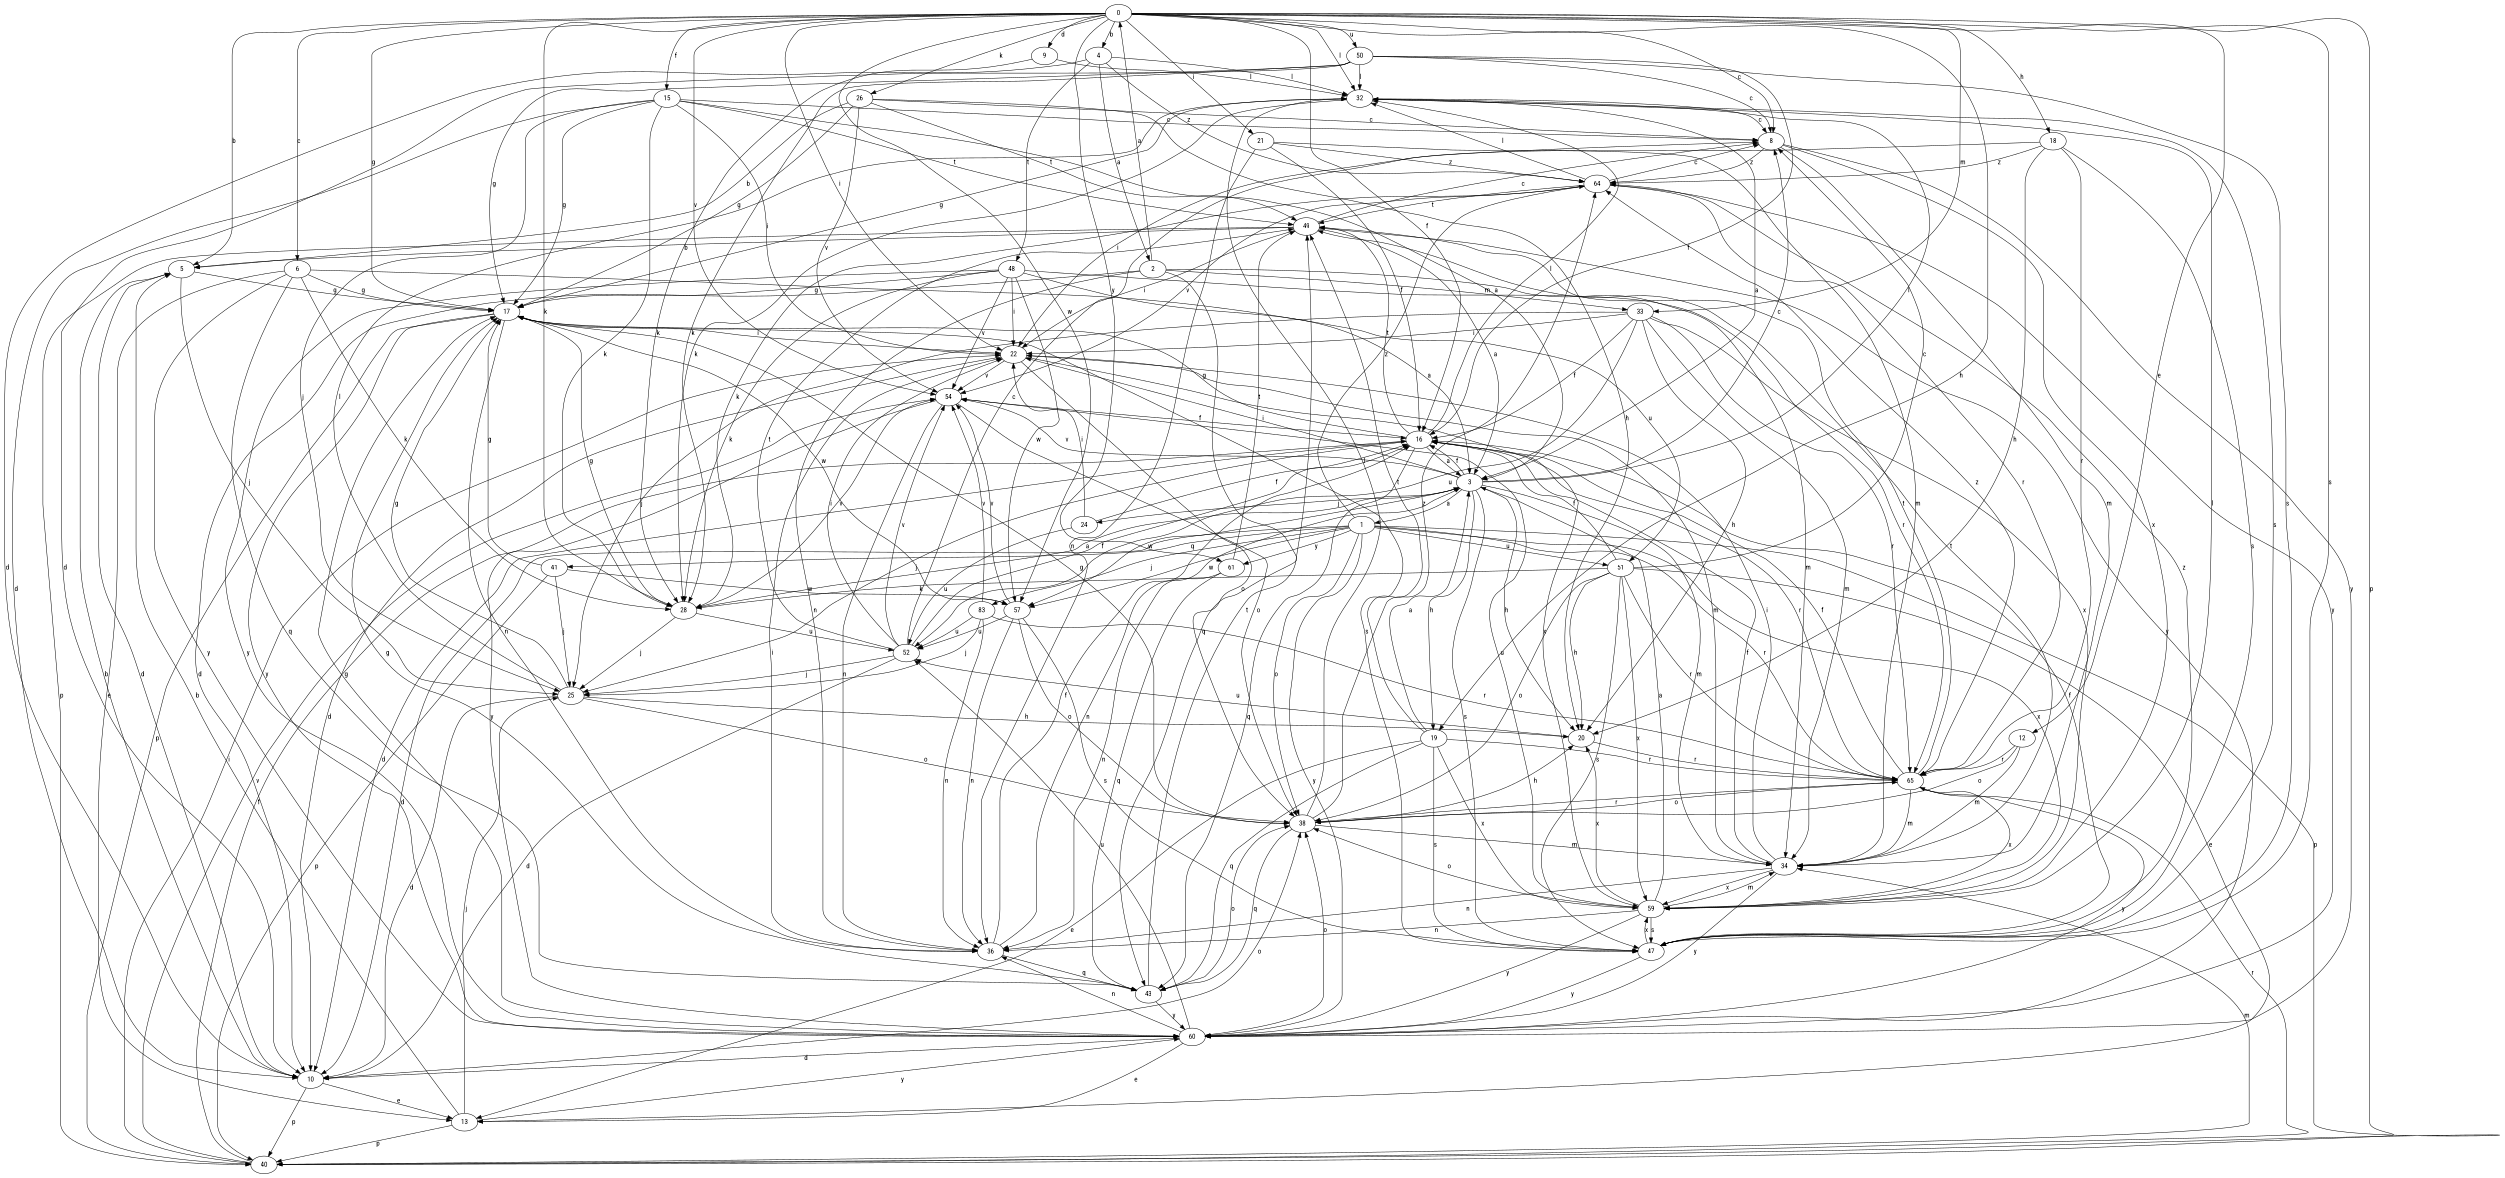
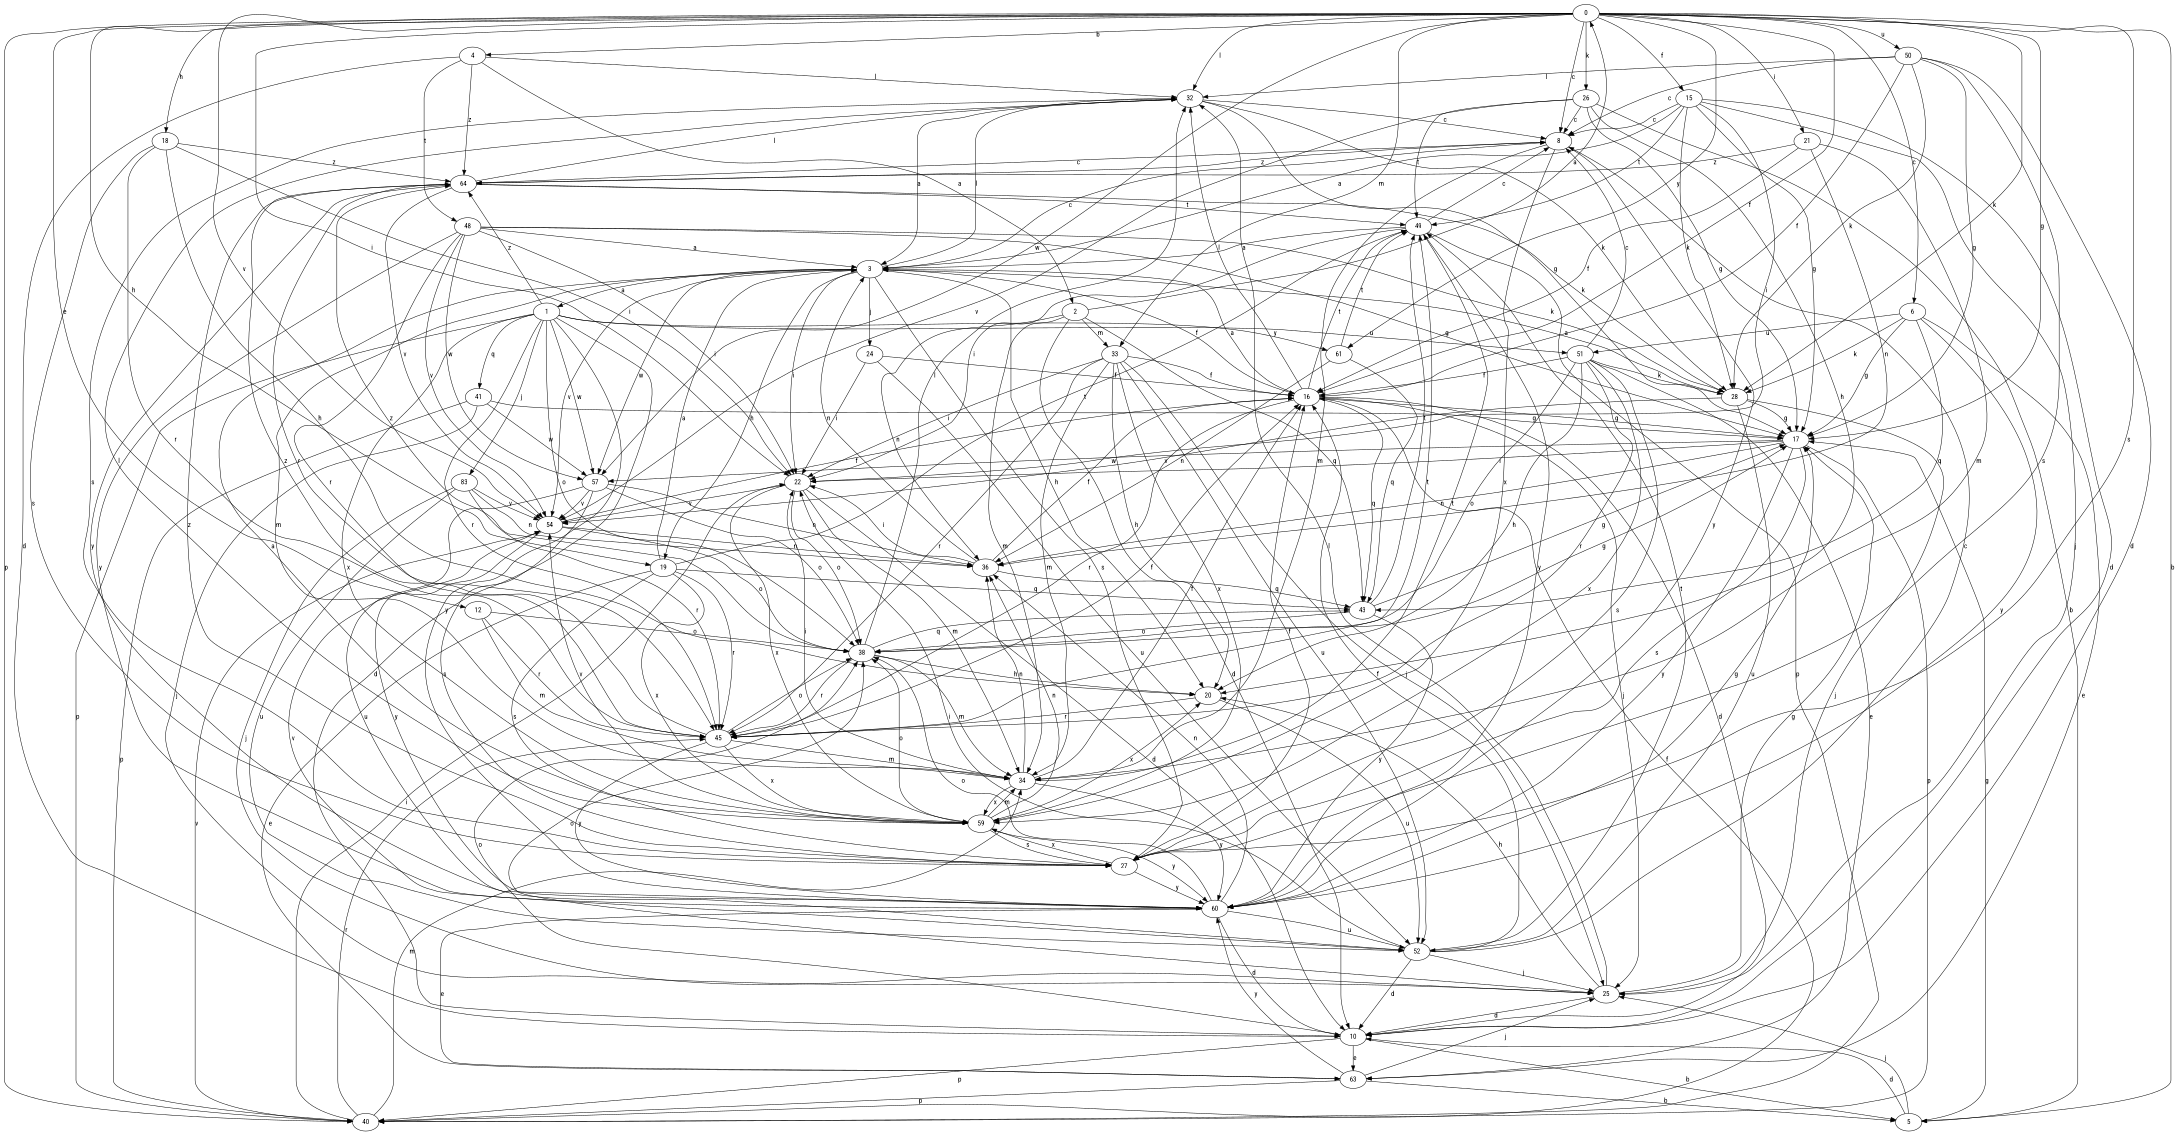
(1045, 56) -> none
(746, 243) -> none
(1502, 653) -> (581, 674)
(1910, 781) -> (718, 738)
(1651, 952) -> (1124, 866)
(465, 1122) -> (1353, 1080)
